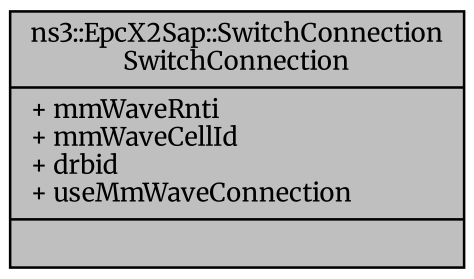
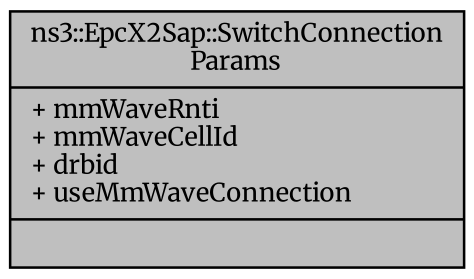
(237, 62) -> (237, 62)
